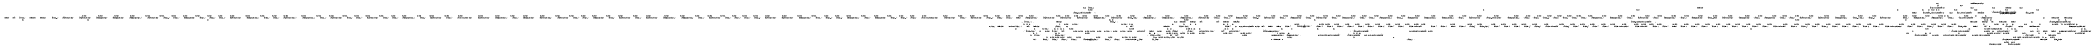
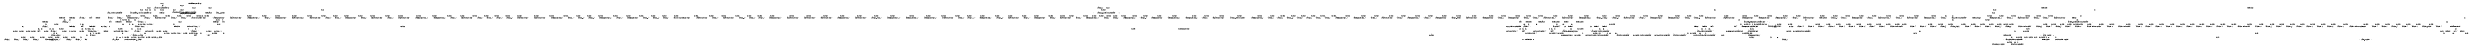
(1028, 27) -> none
none -> (2062, 40)
